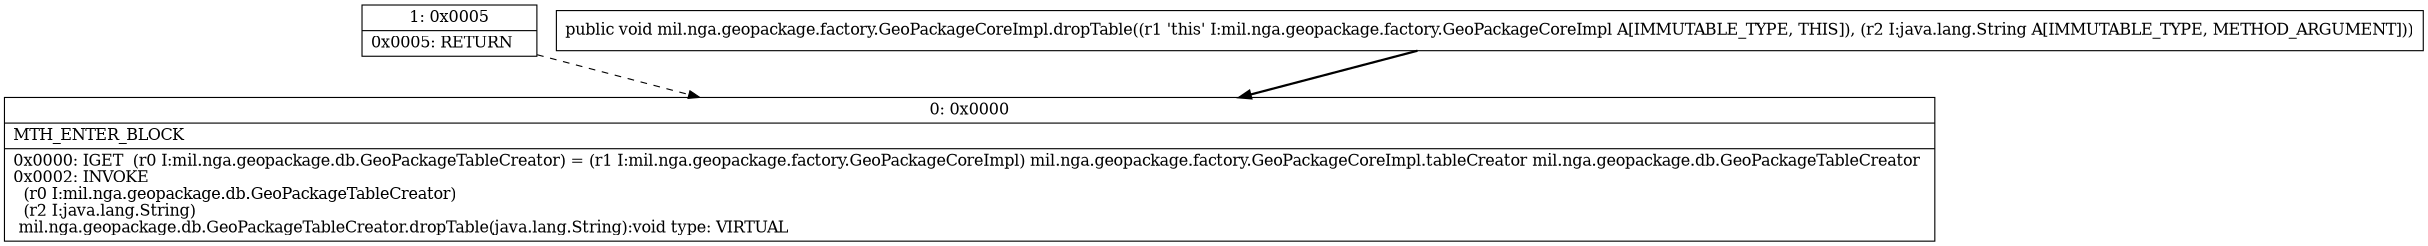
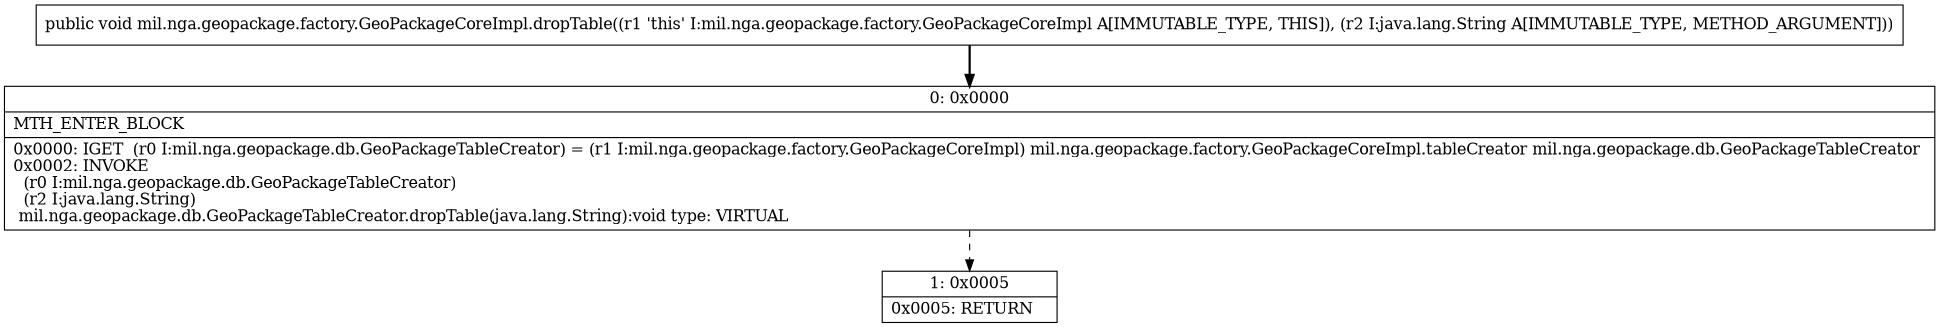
(613, 75) -> (970, 245)
